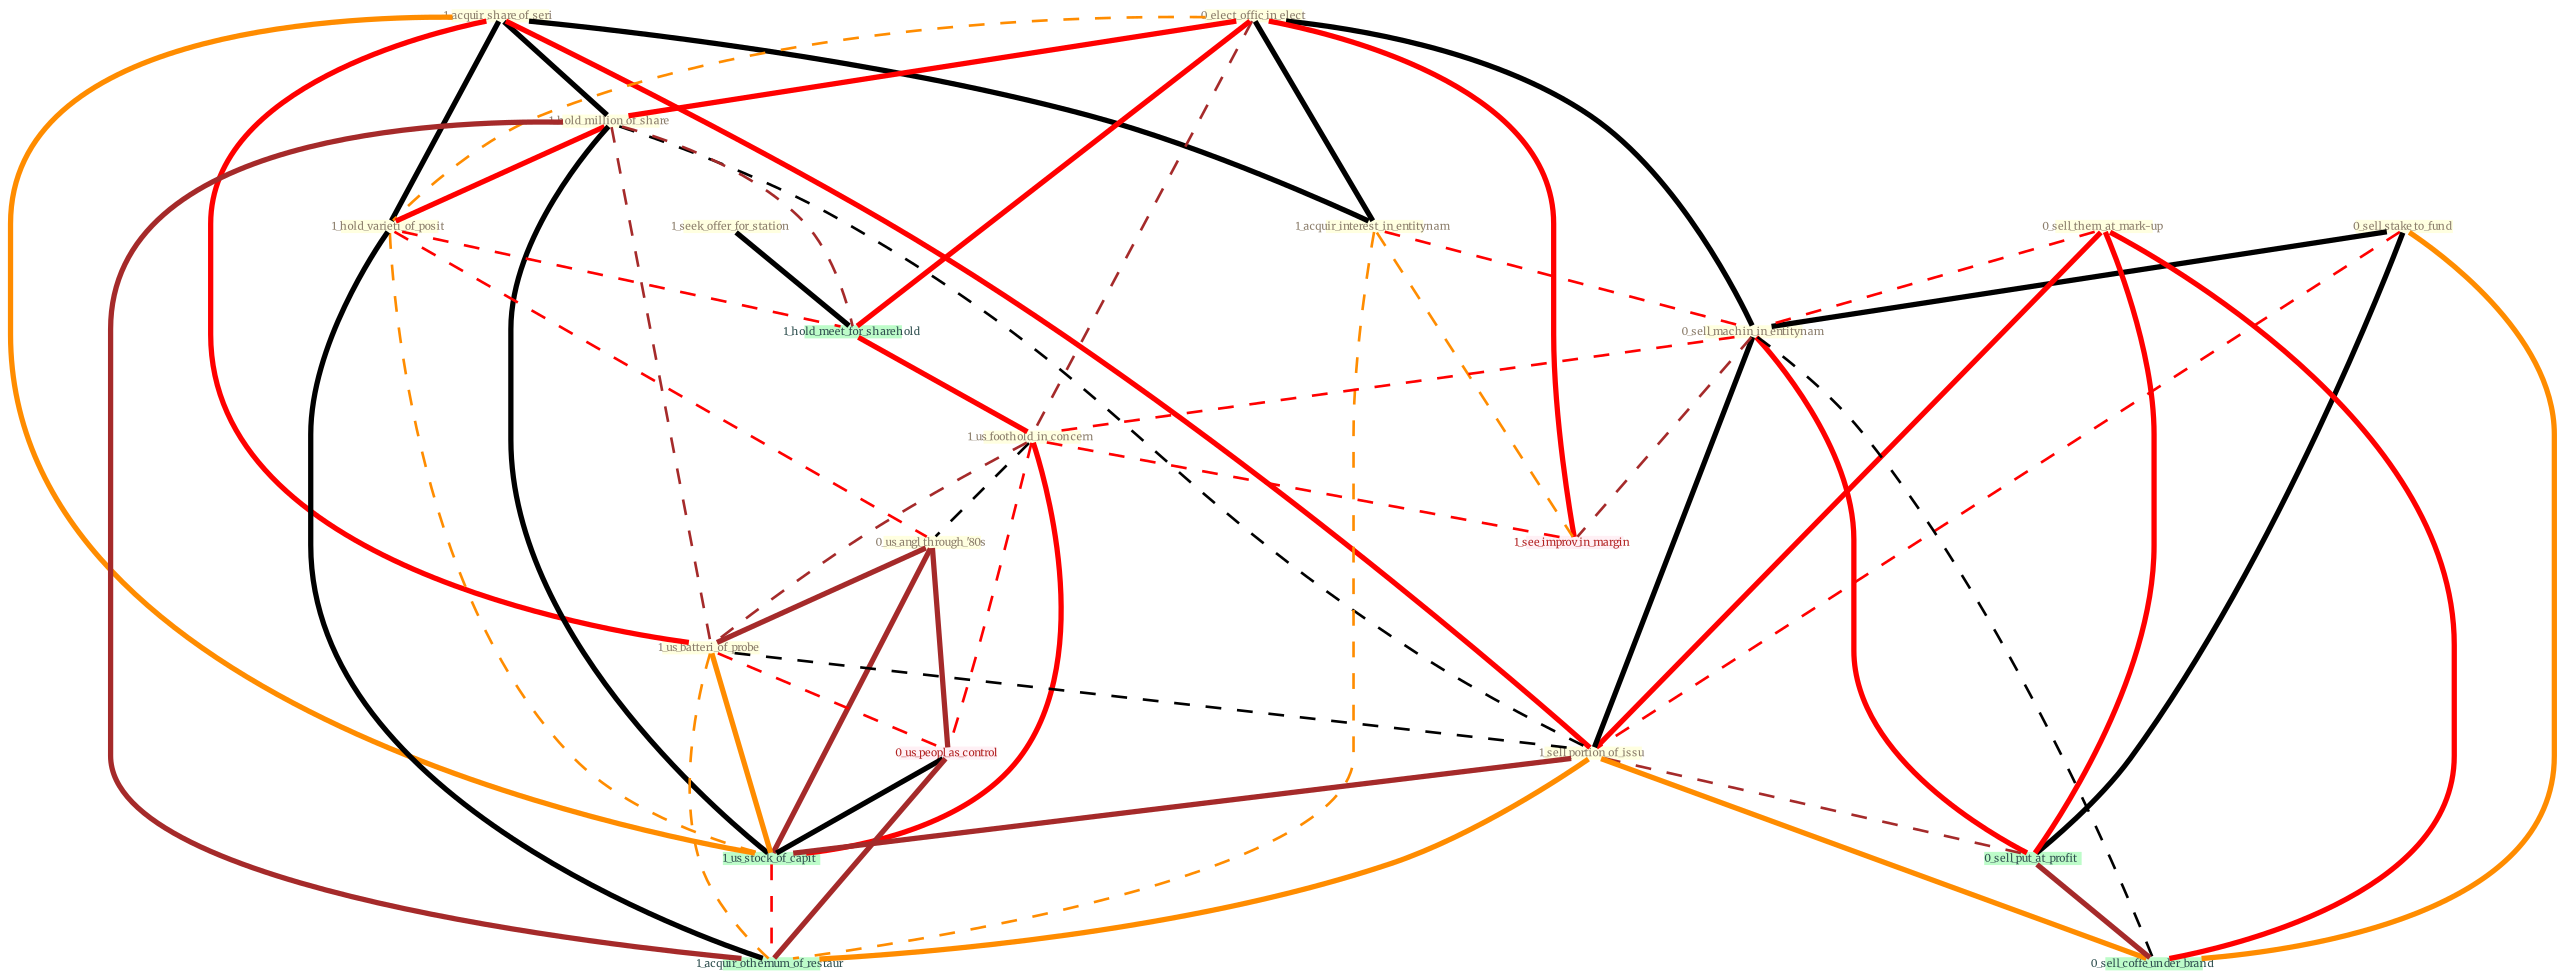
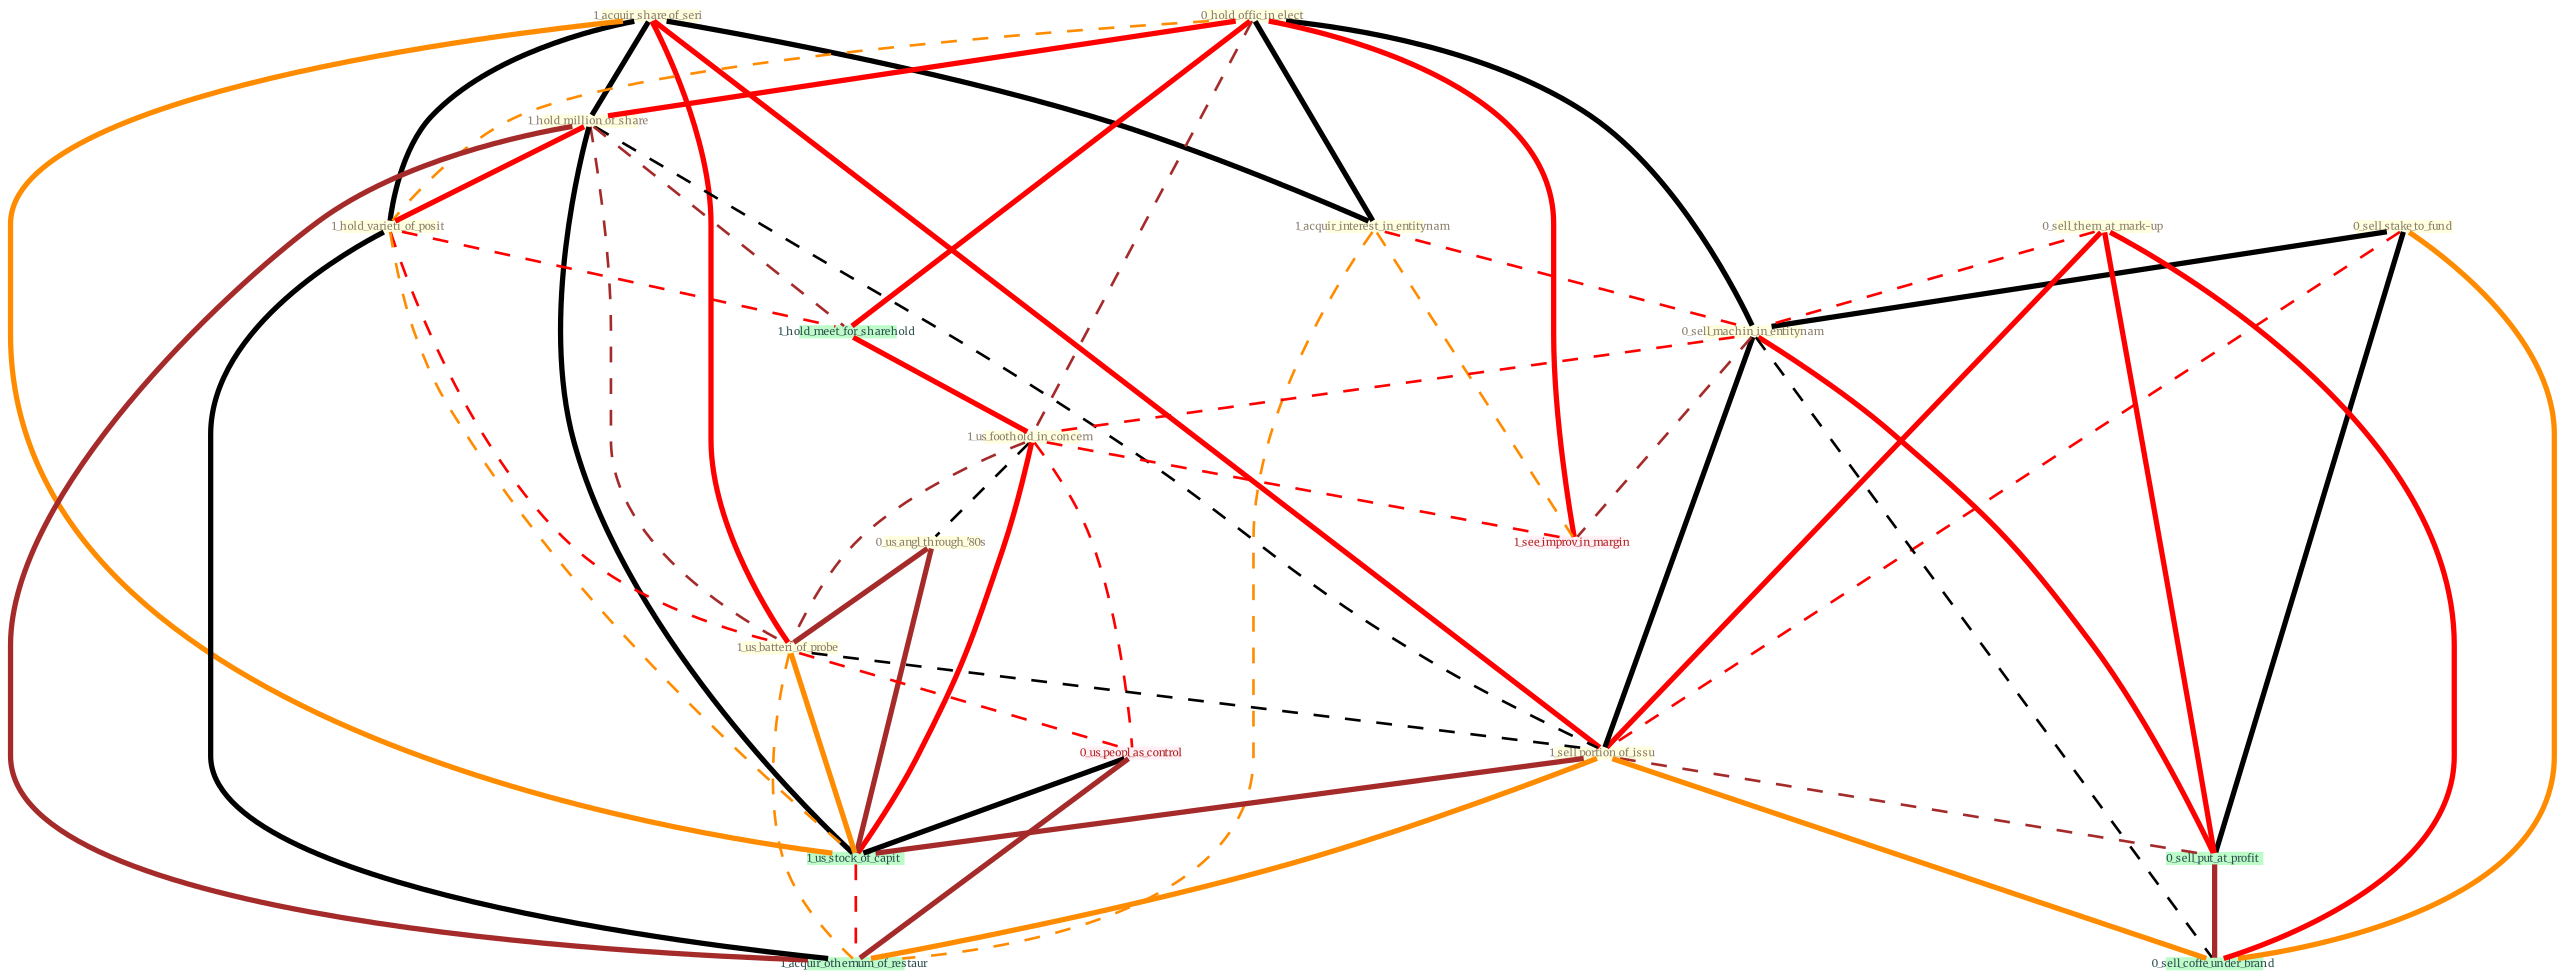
(1253, 16) -> (1253, 16)
(732, 226) -> none
(634, 369) -> (546, 518)
(940, 648) -> none
